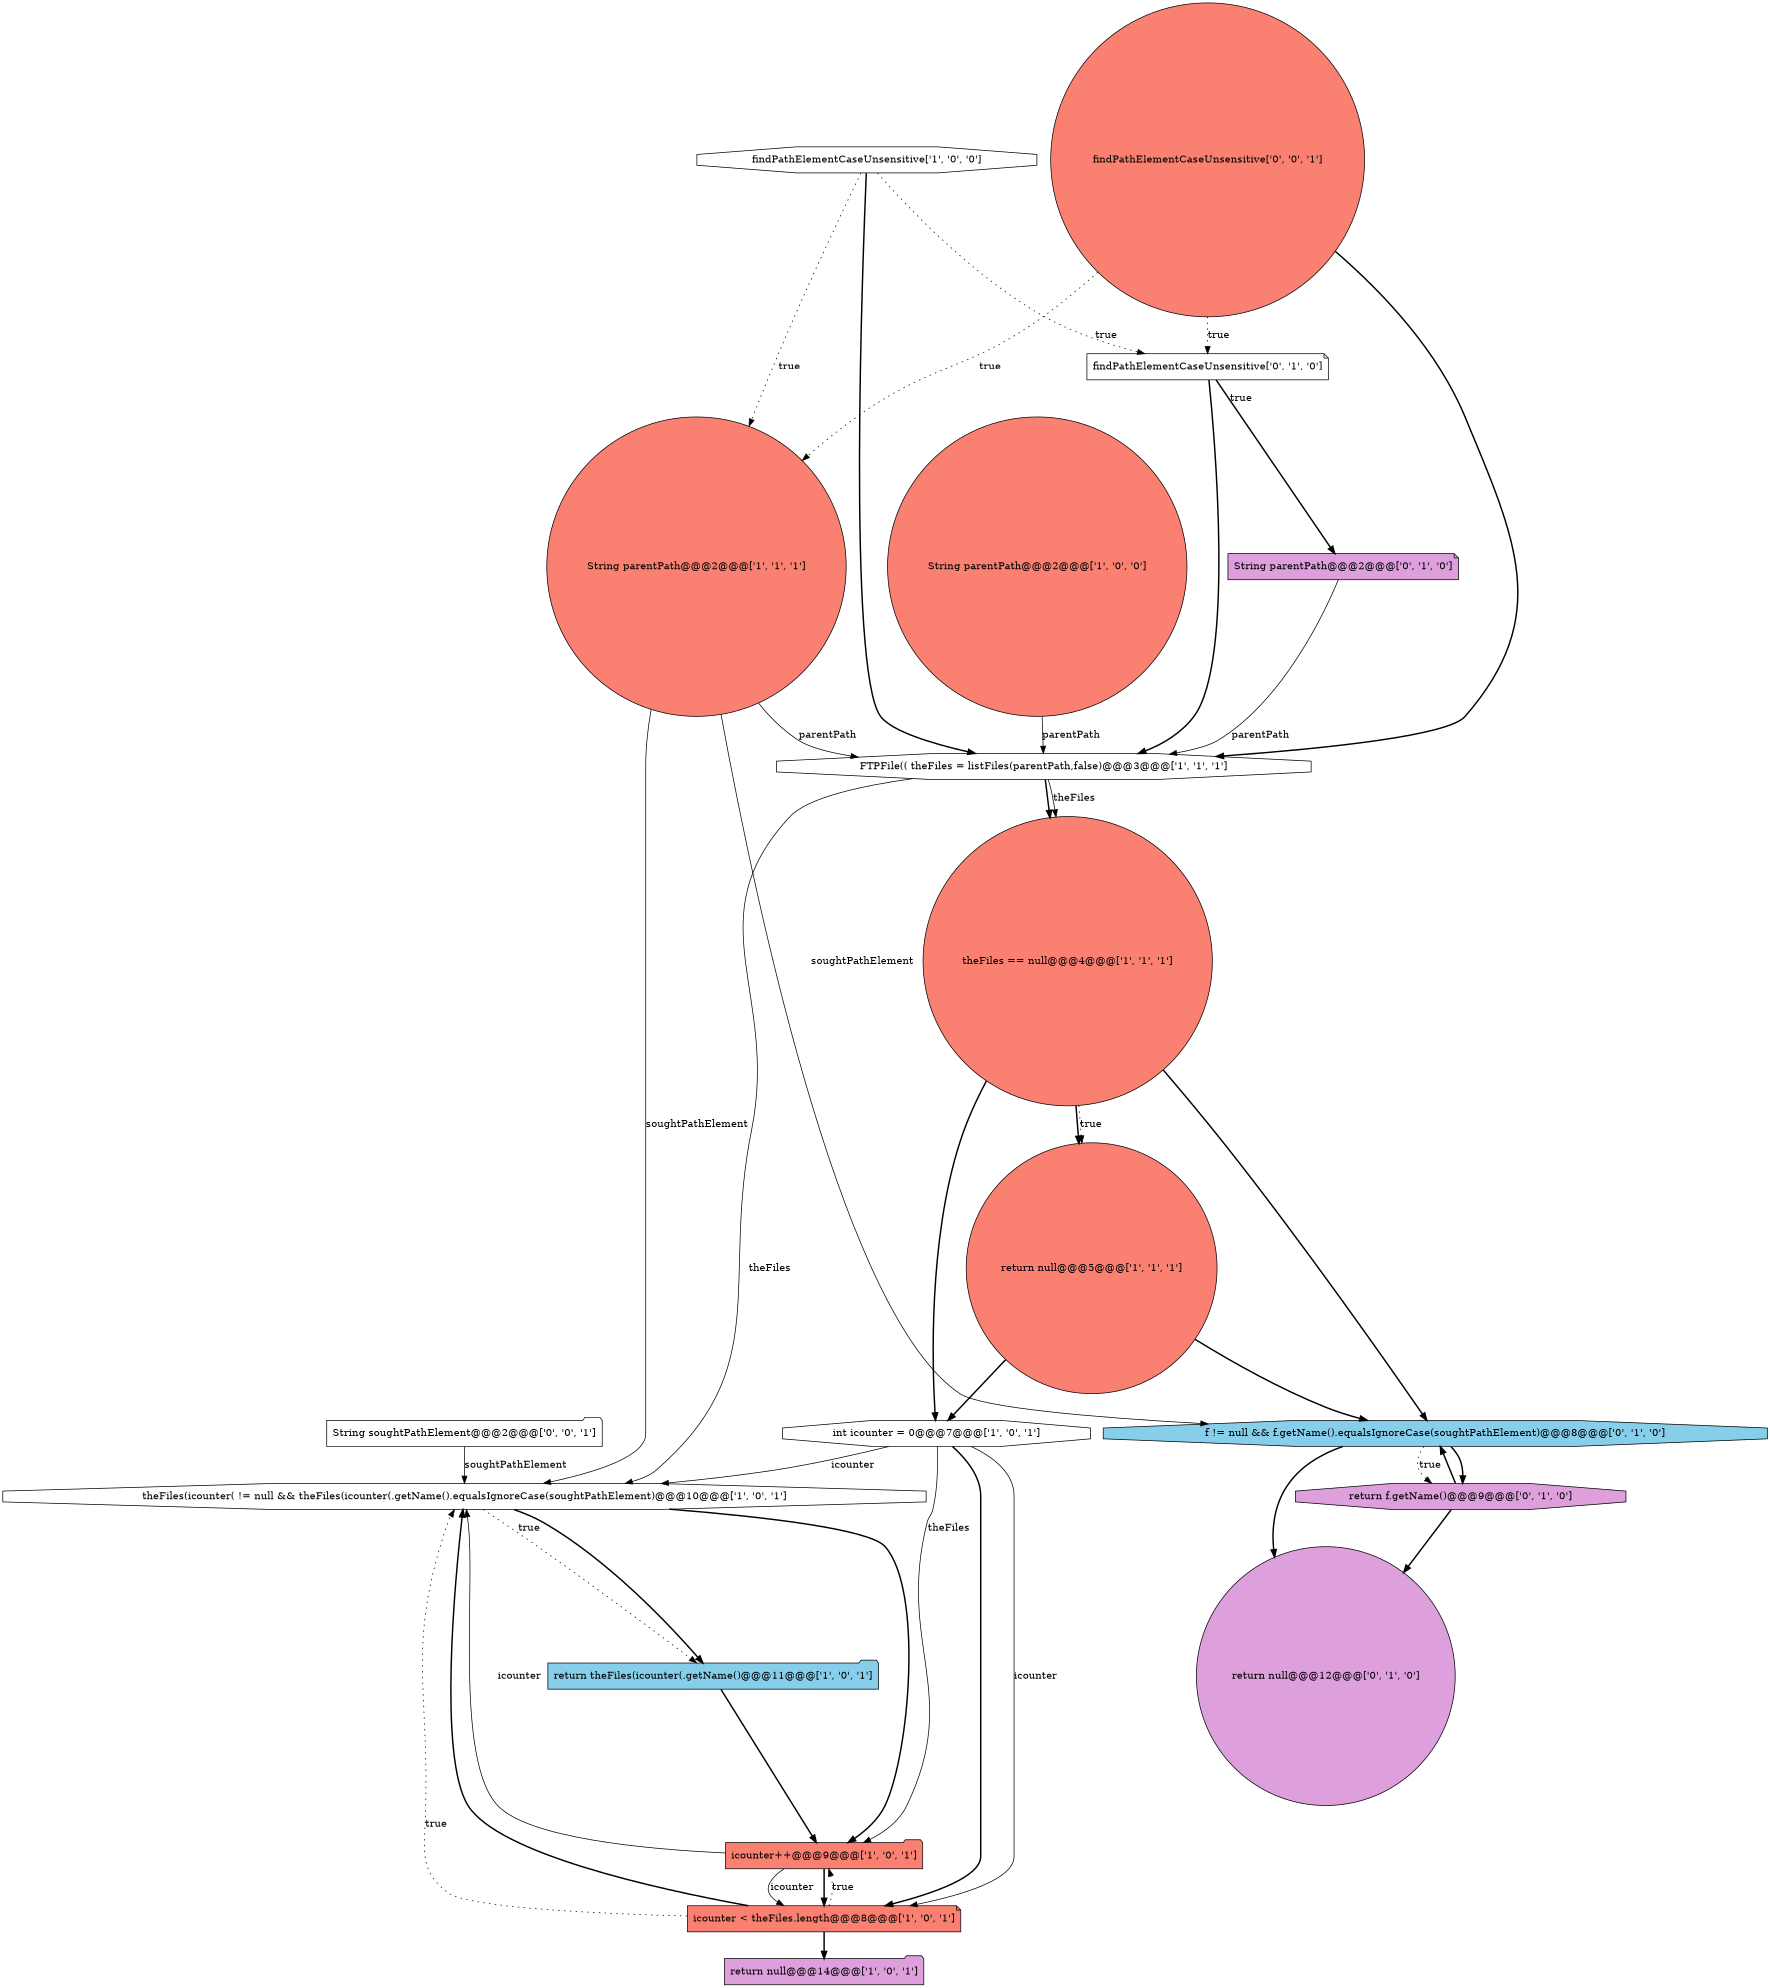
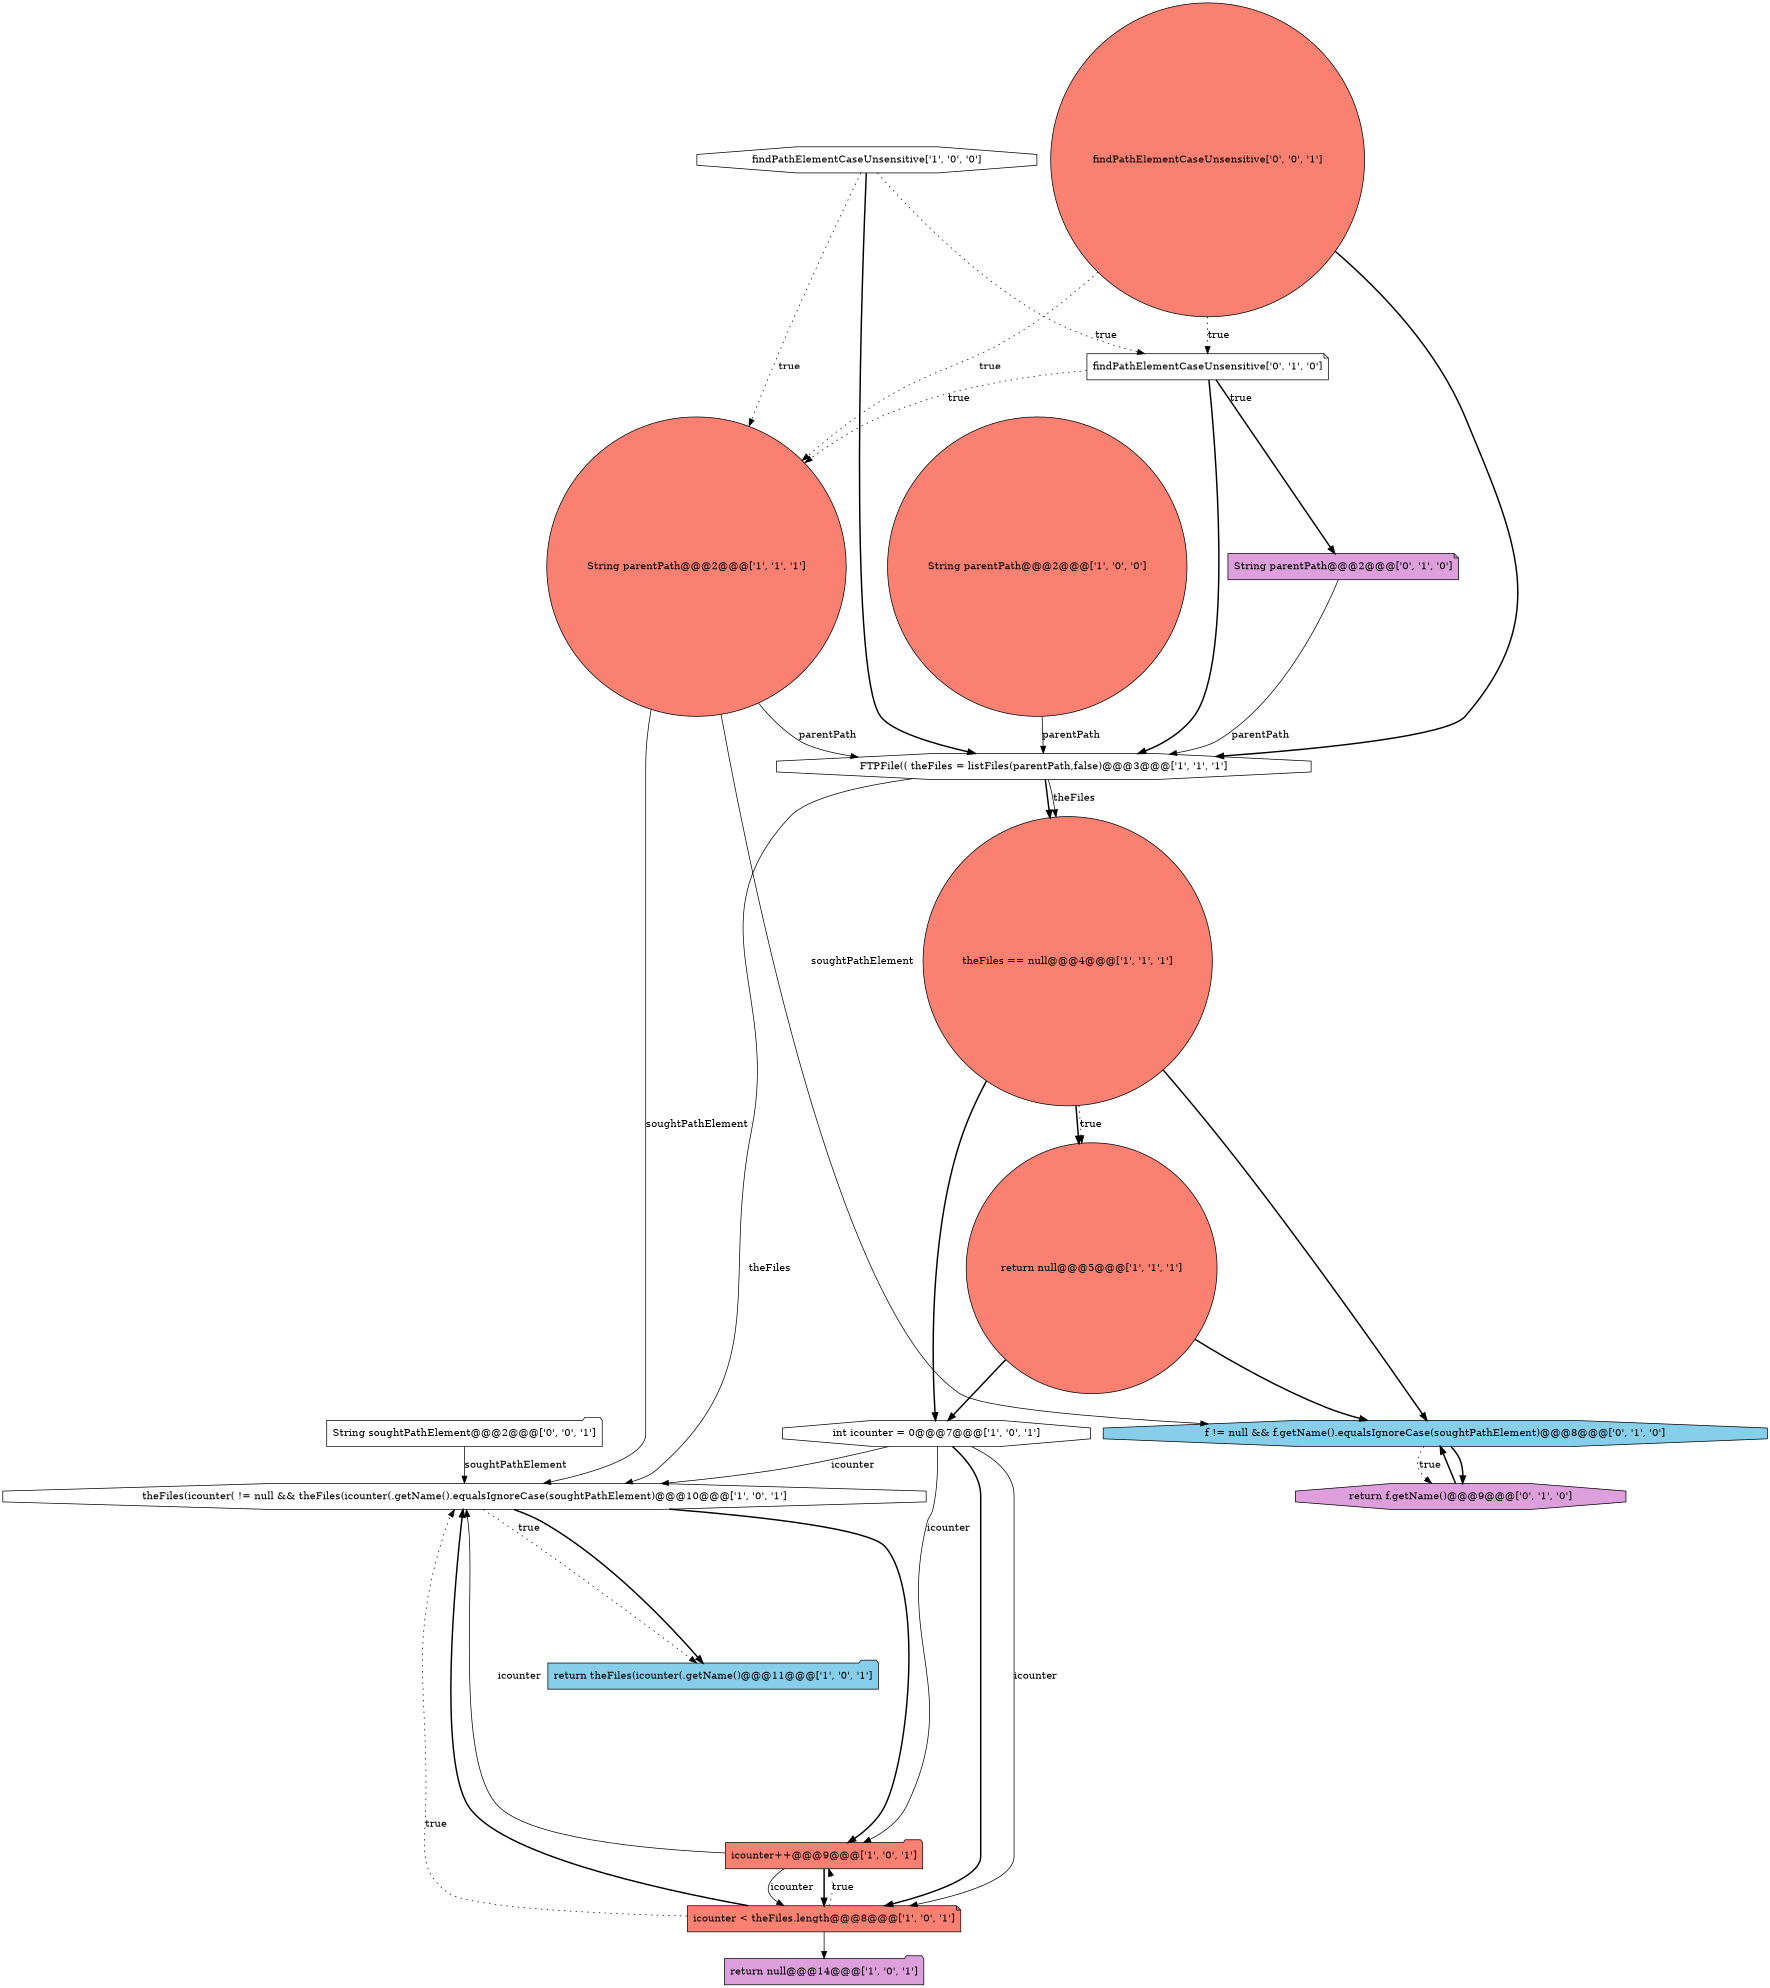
none -> (942, 395)
(949, 1528) -> (949, 1528)
(1326, 1676) -> none
(767, 1763) -> none
(824, 1942) -> (824, 1942)
